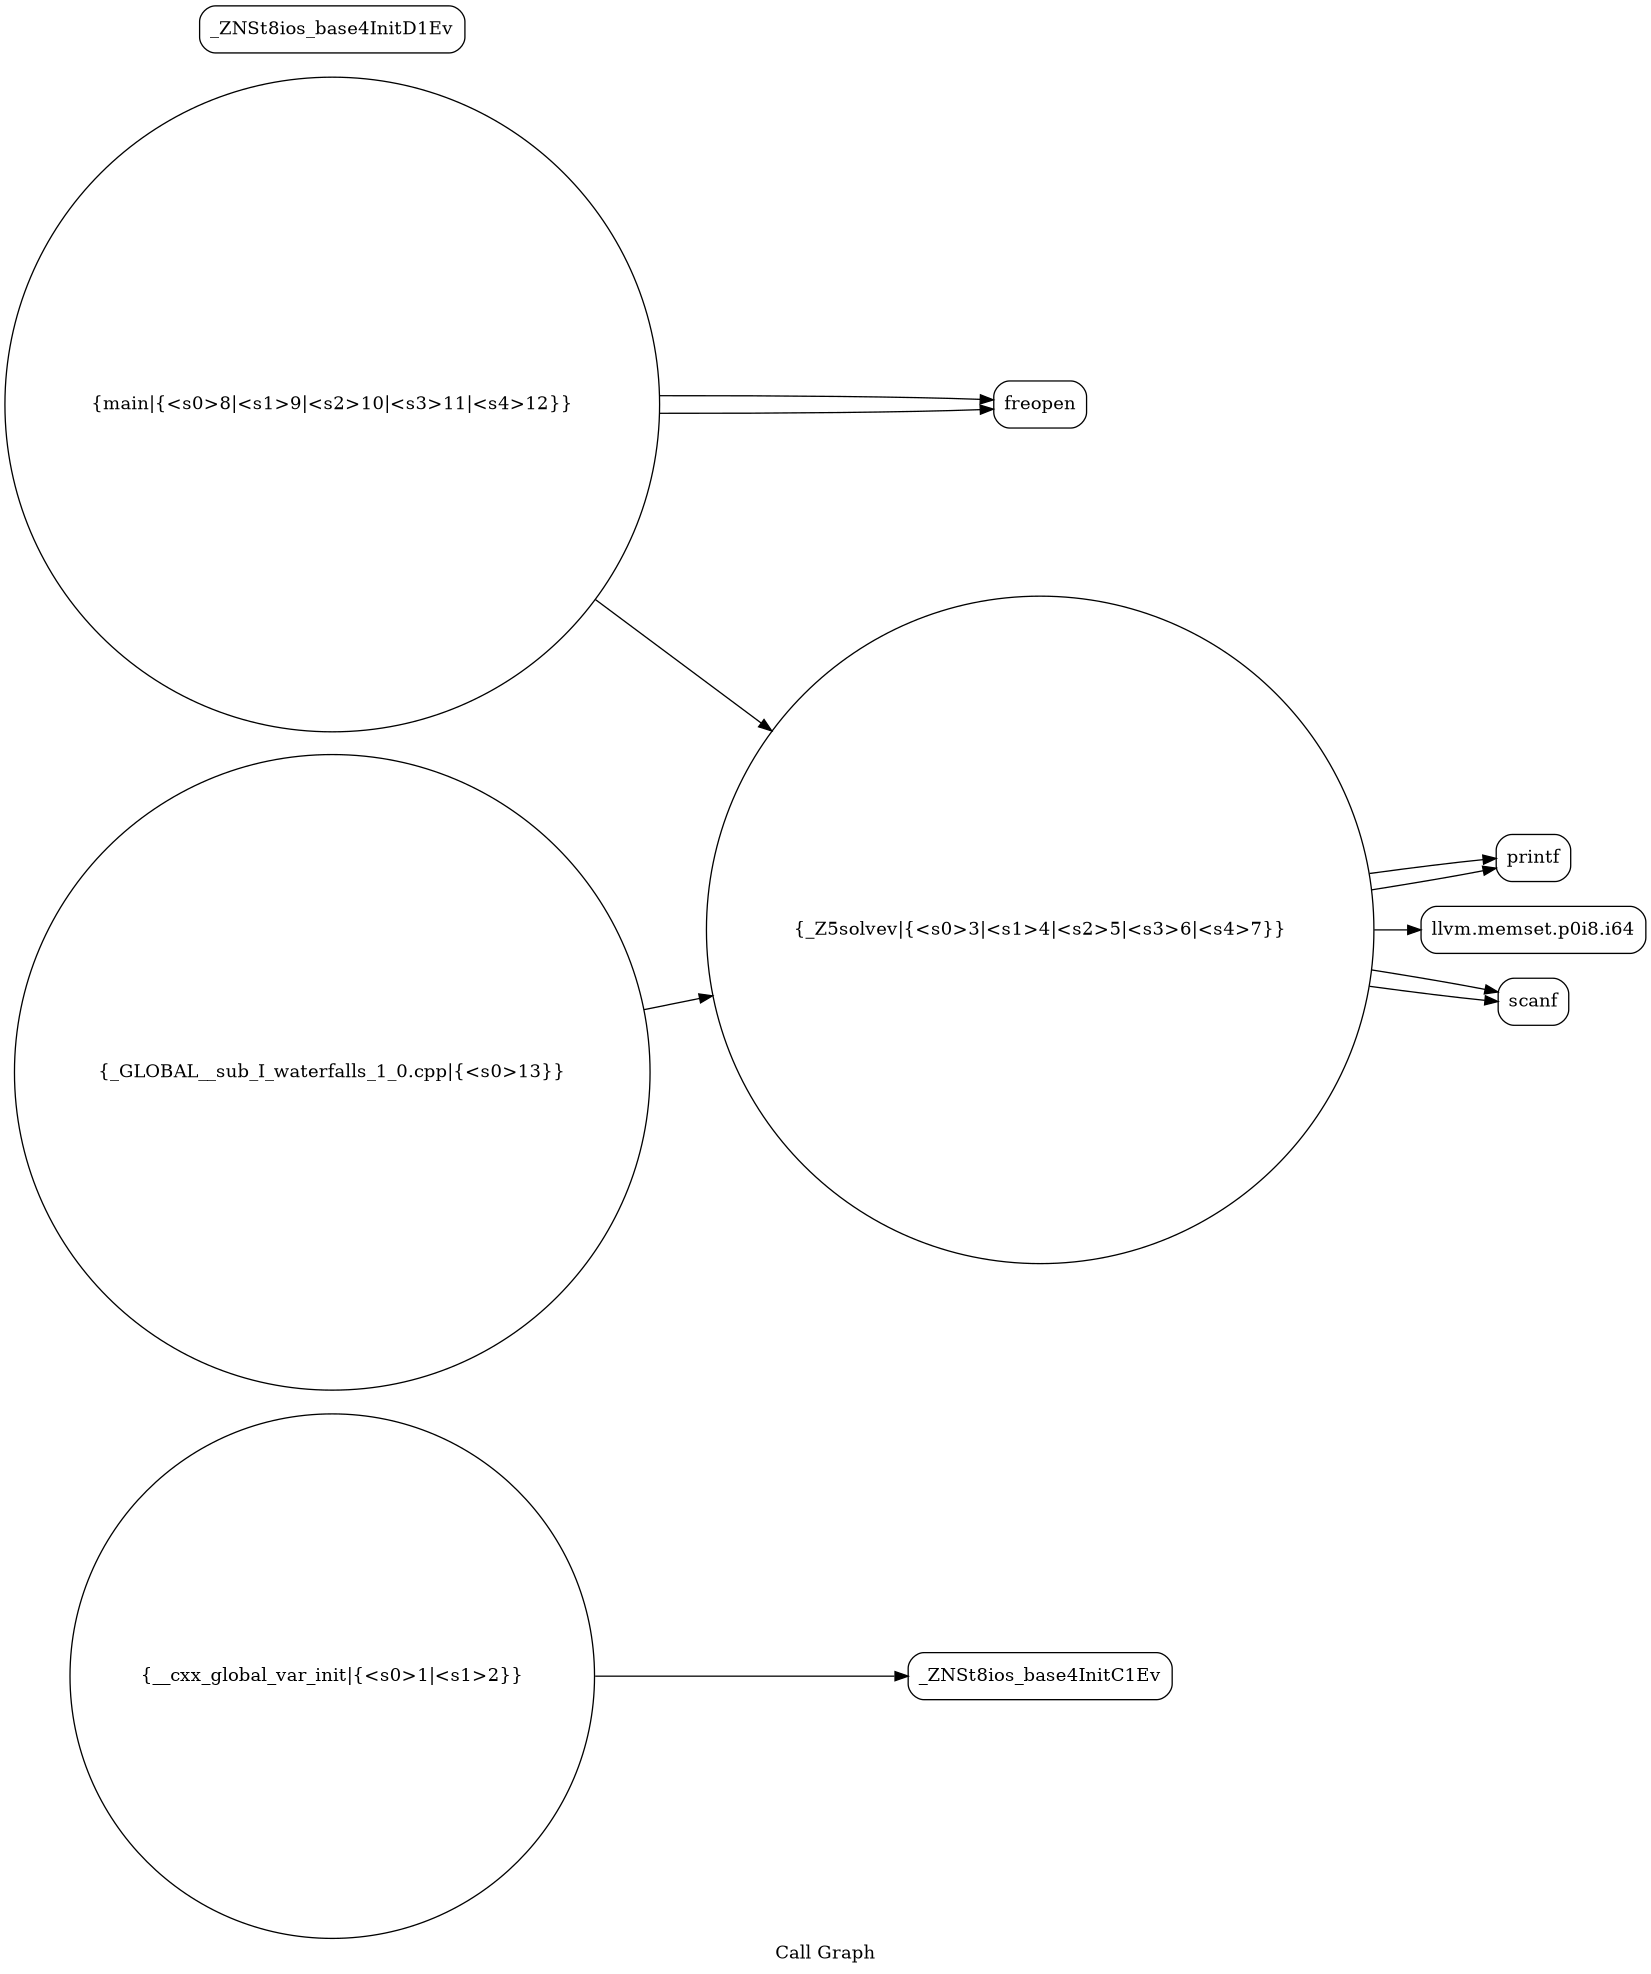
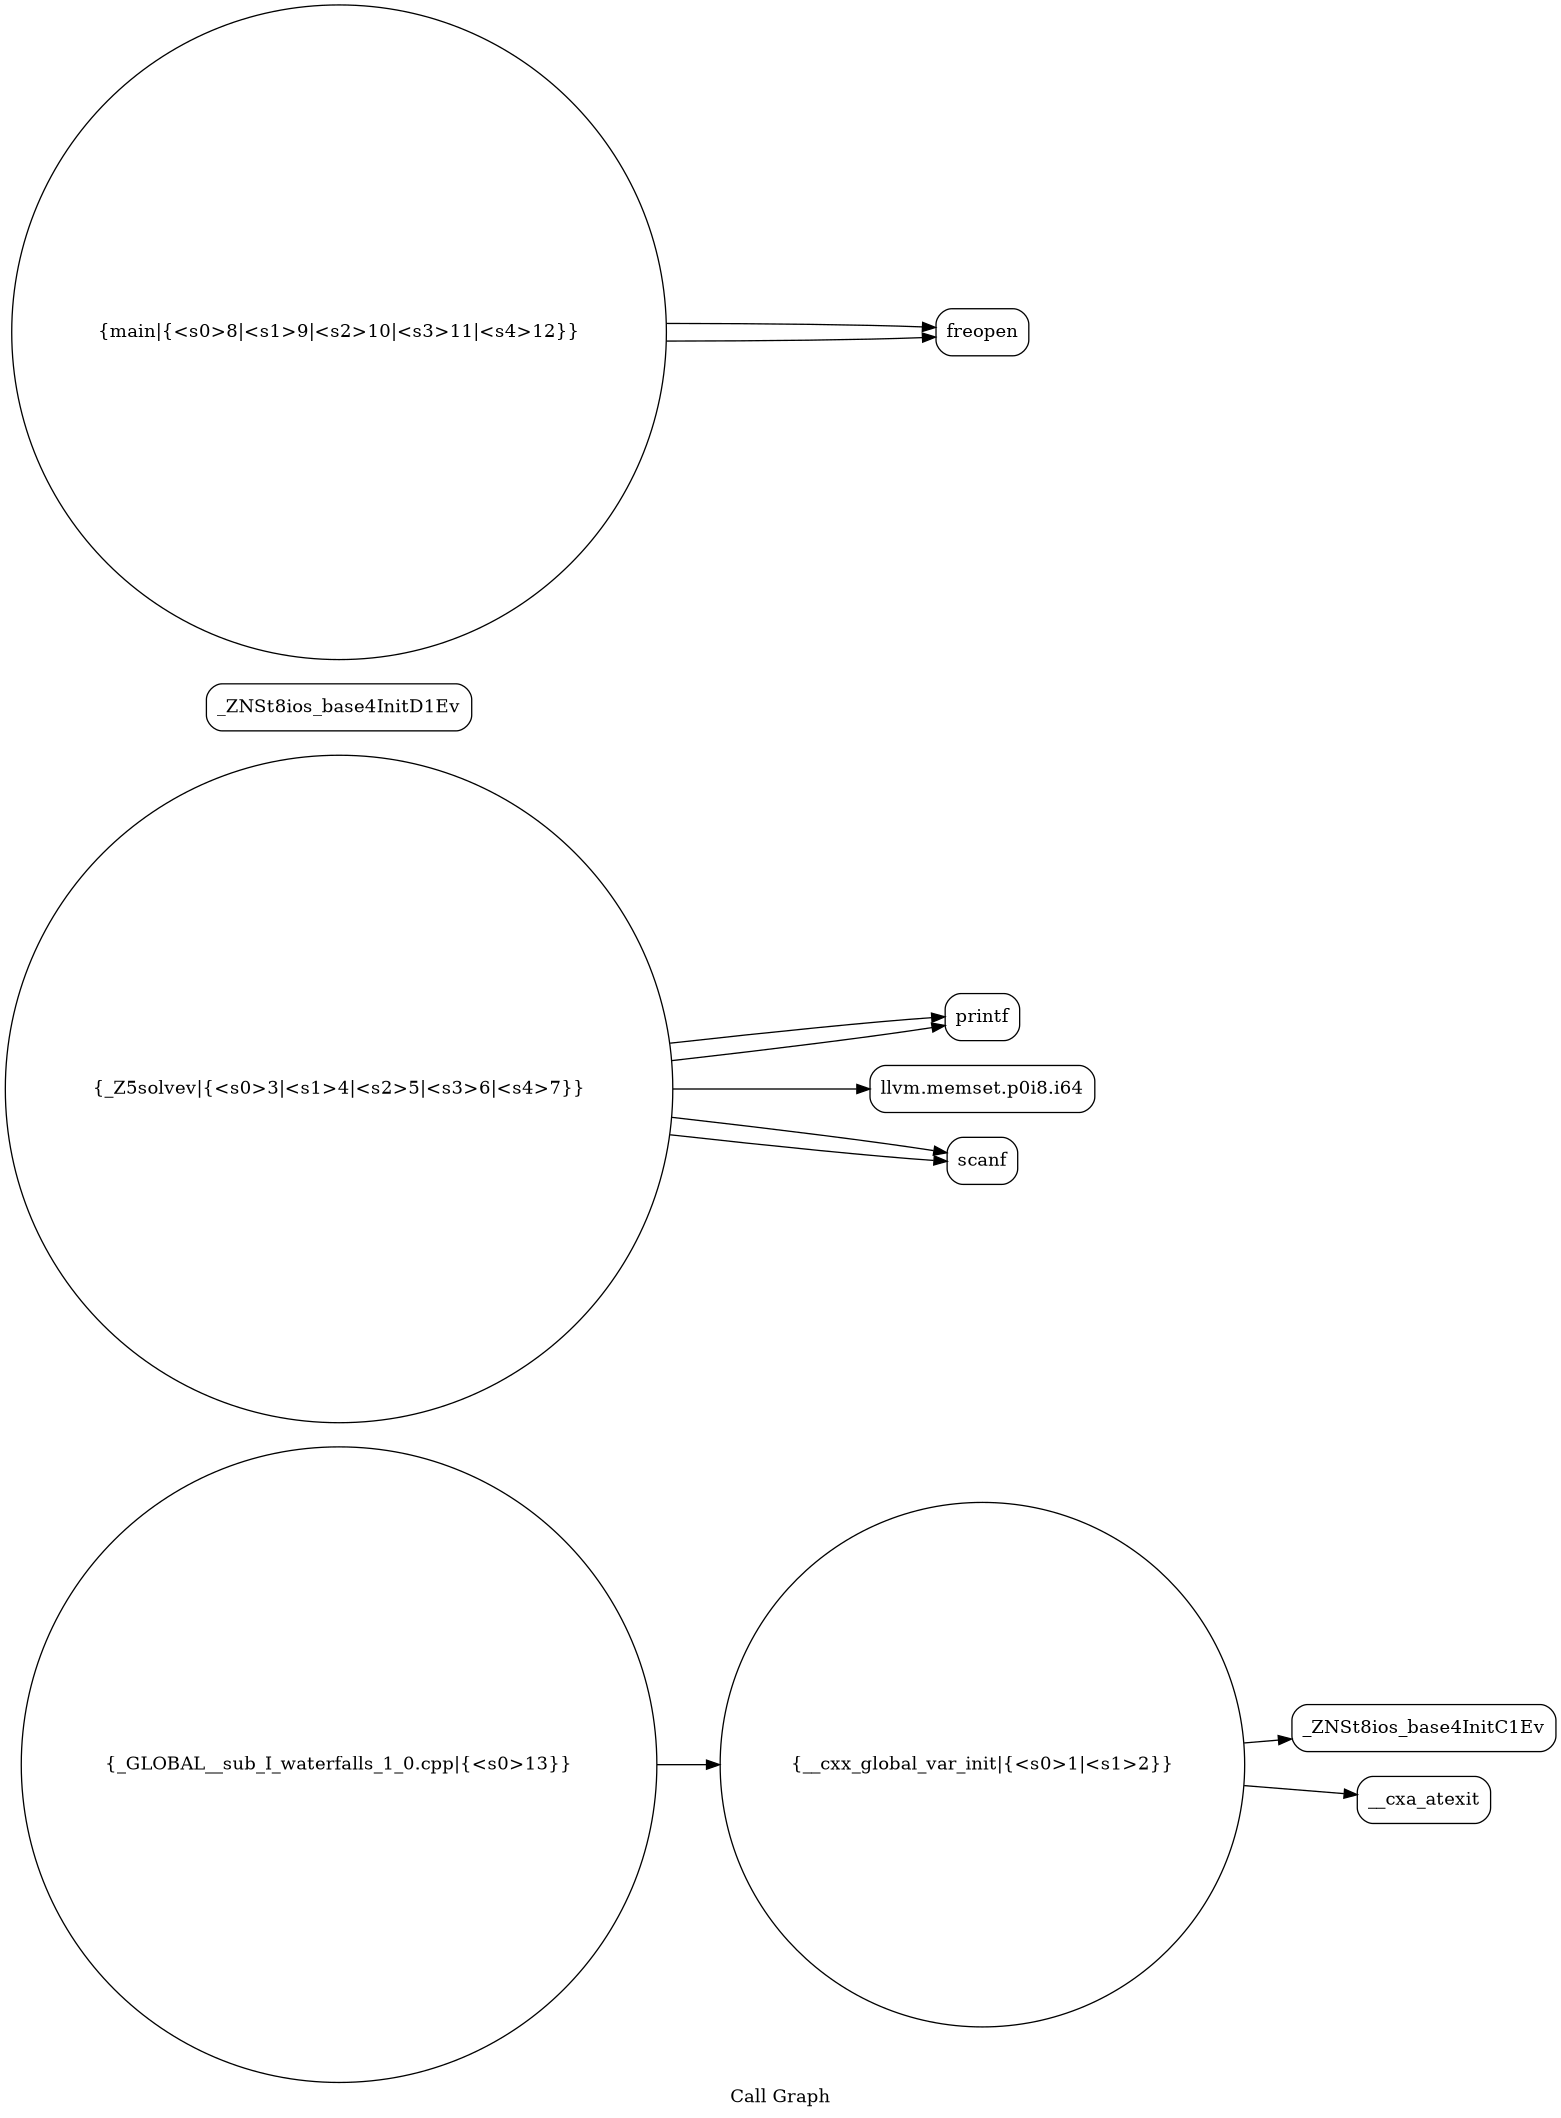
(678, 661) -> none
(672, 1004) -> (682, 1765)
none -> (1424, 1800)
